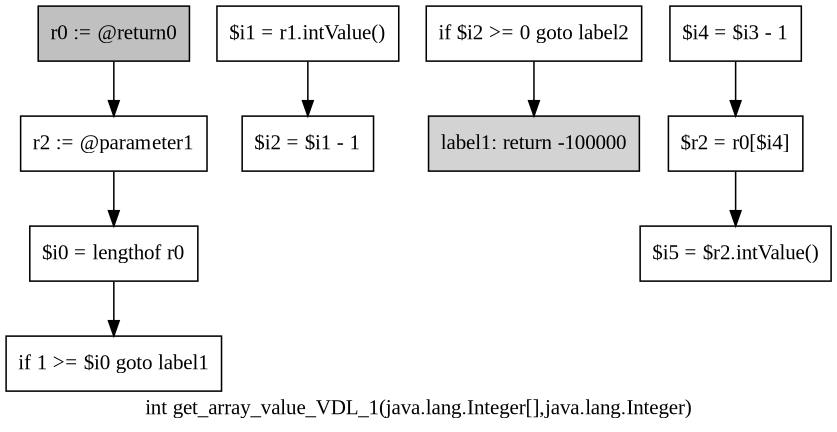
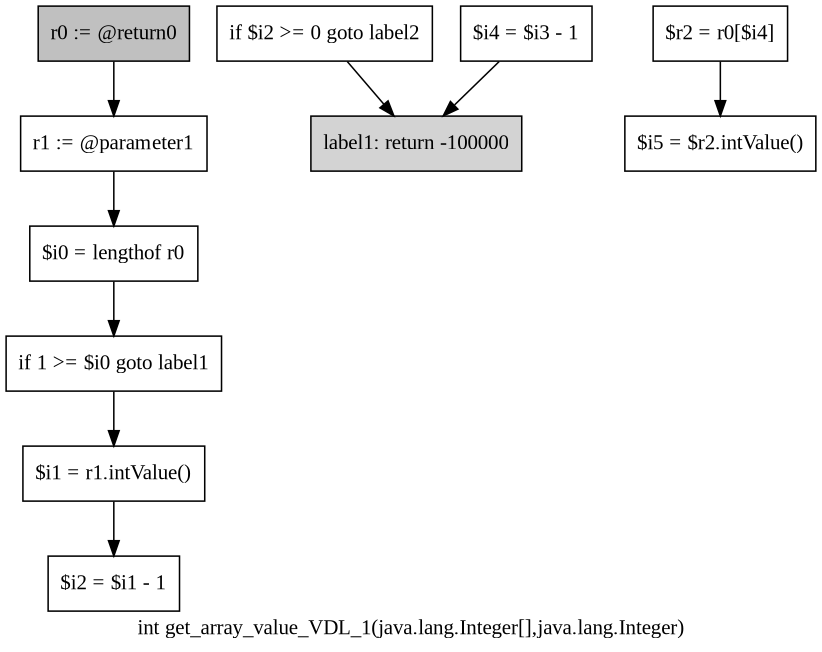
(736, 81) -> (477, 83)
(114, 144) -> (114, 144)
none -> (114, 411)
